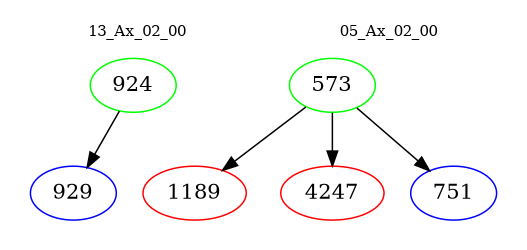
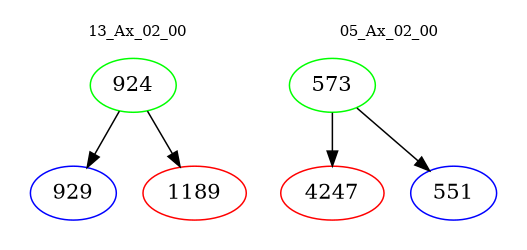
(279, 127) -> (160, 132)
(454, 193) -> (454, 193)
